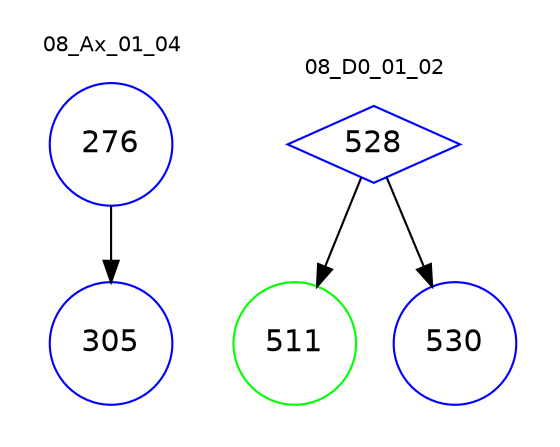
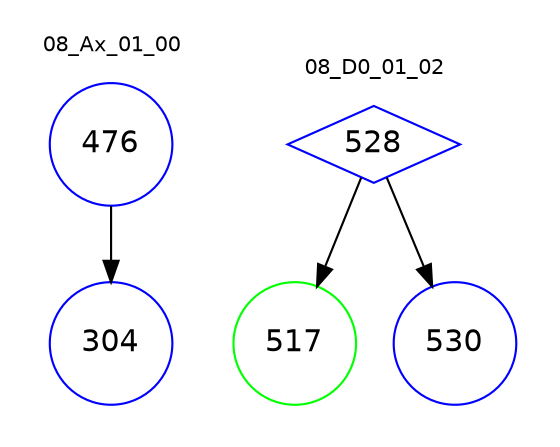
(112, 46) -> (112, 46)
(111, 144) -> (111, 144)
(111, 343) -> (111, 343)
(295, 343) -> (295, 343)
